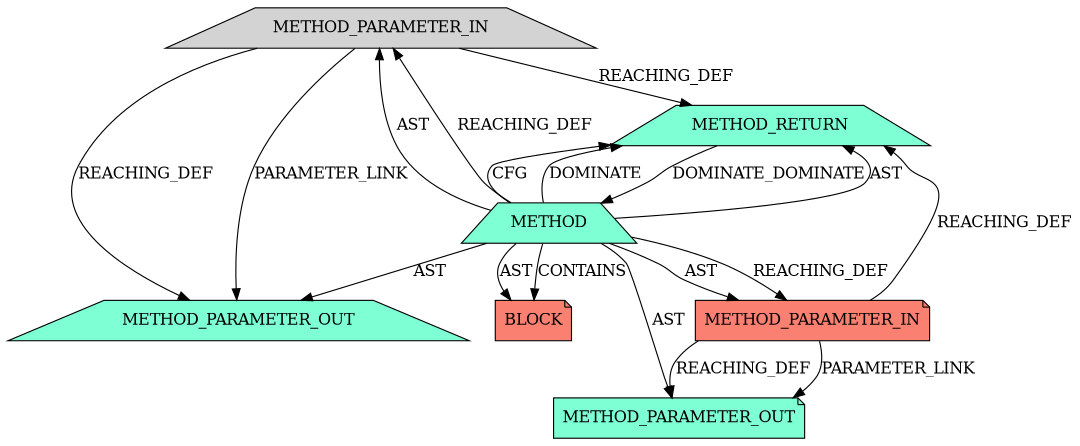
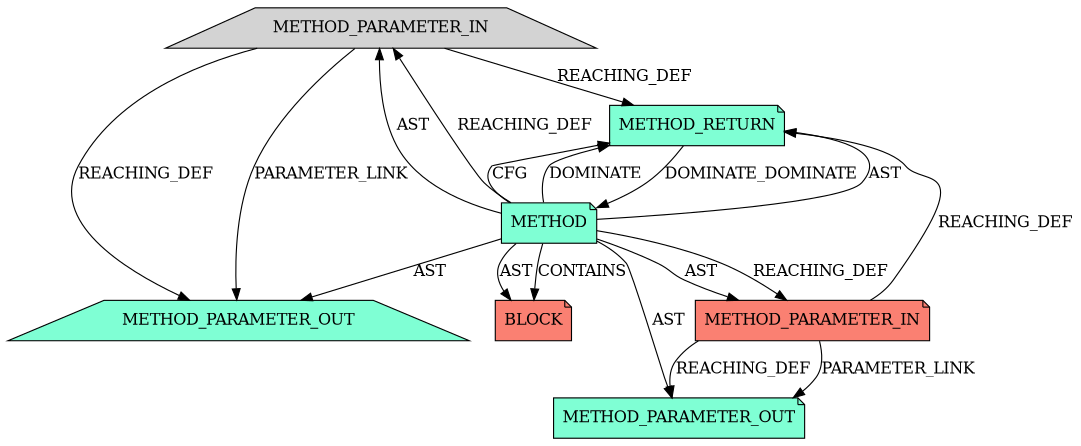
(770, 126) -> (697, 126)
(549, 223) -> (549, 223)
